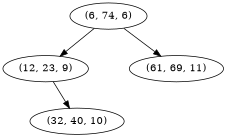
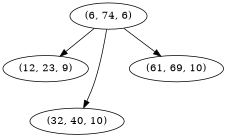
(176, 69) -> (176, 69)
(59, 92) -> (99, 66)
